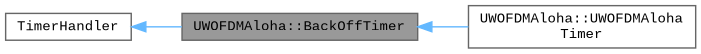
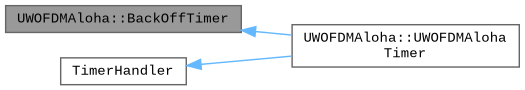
(164, 27) -> (246, 60)
